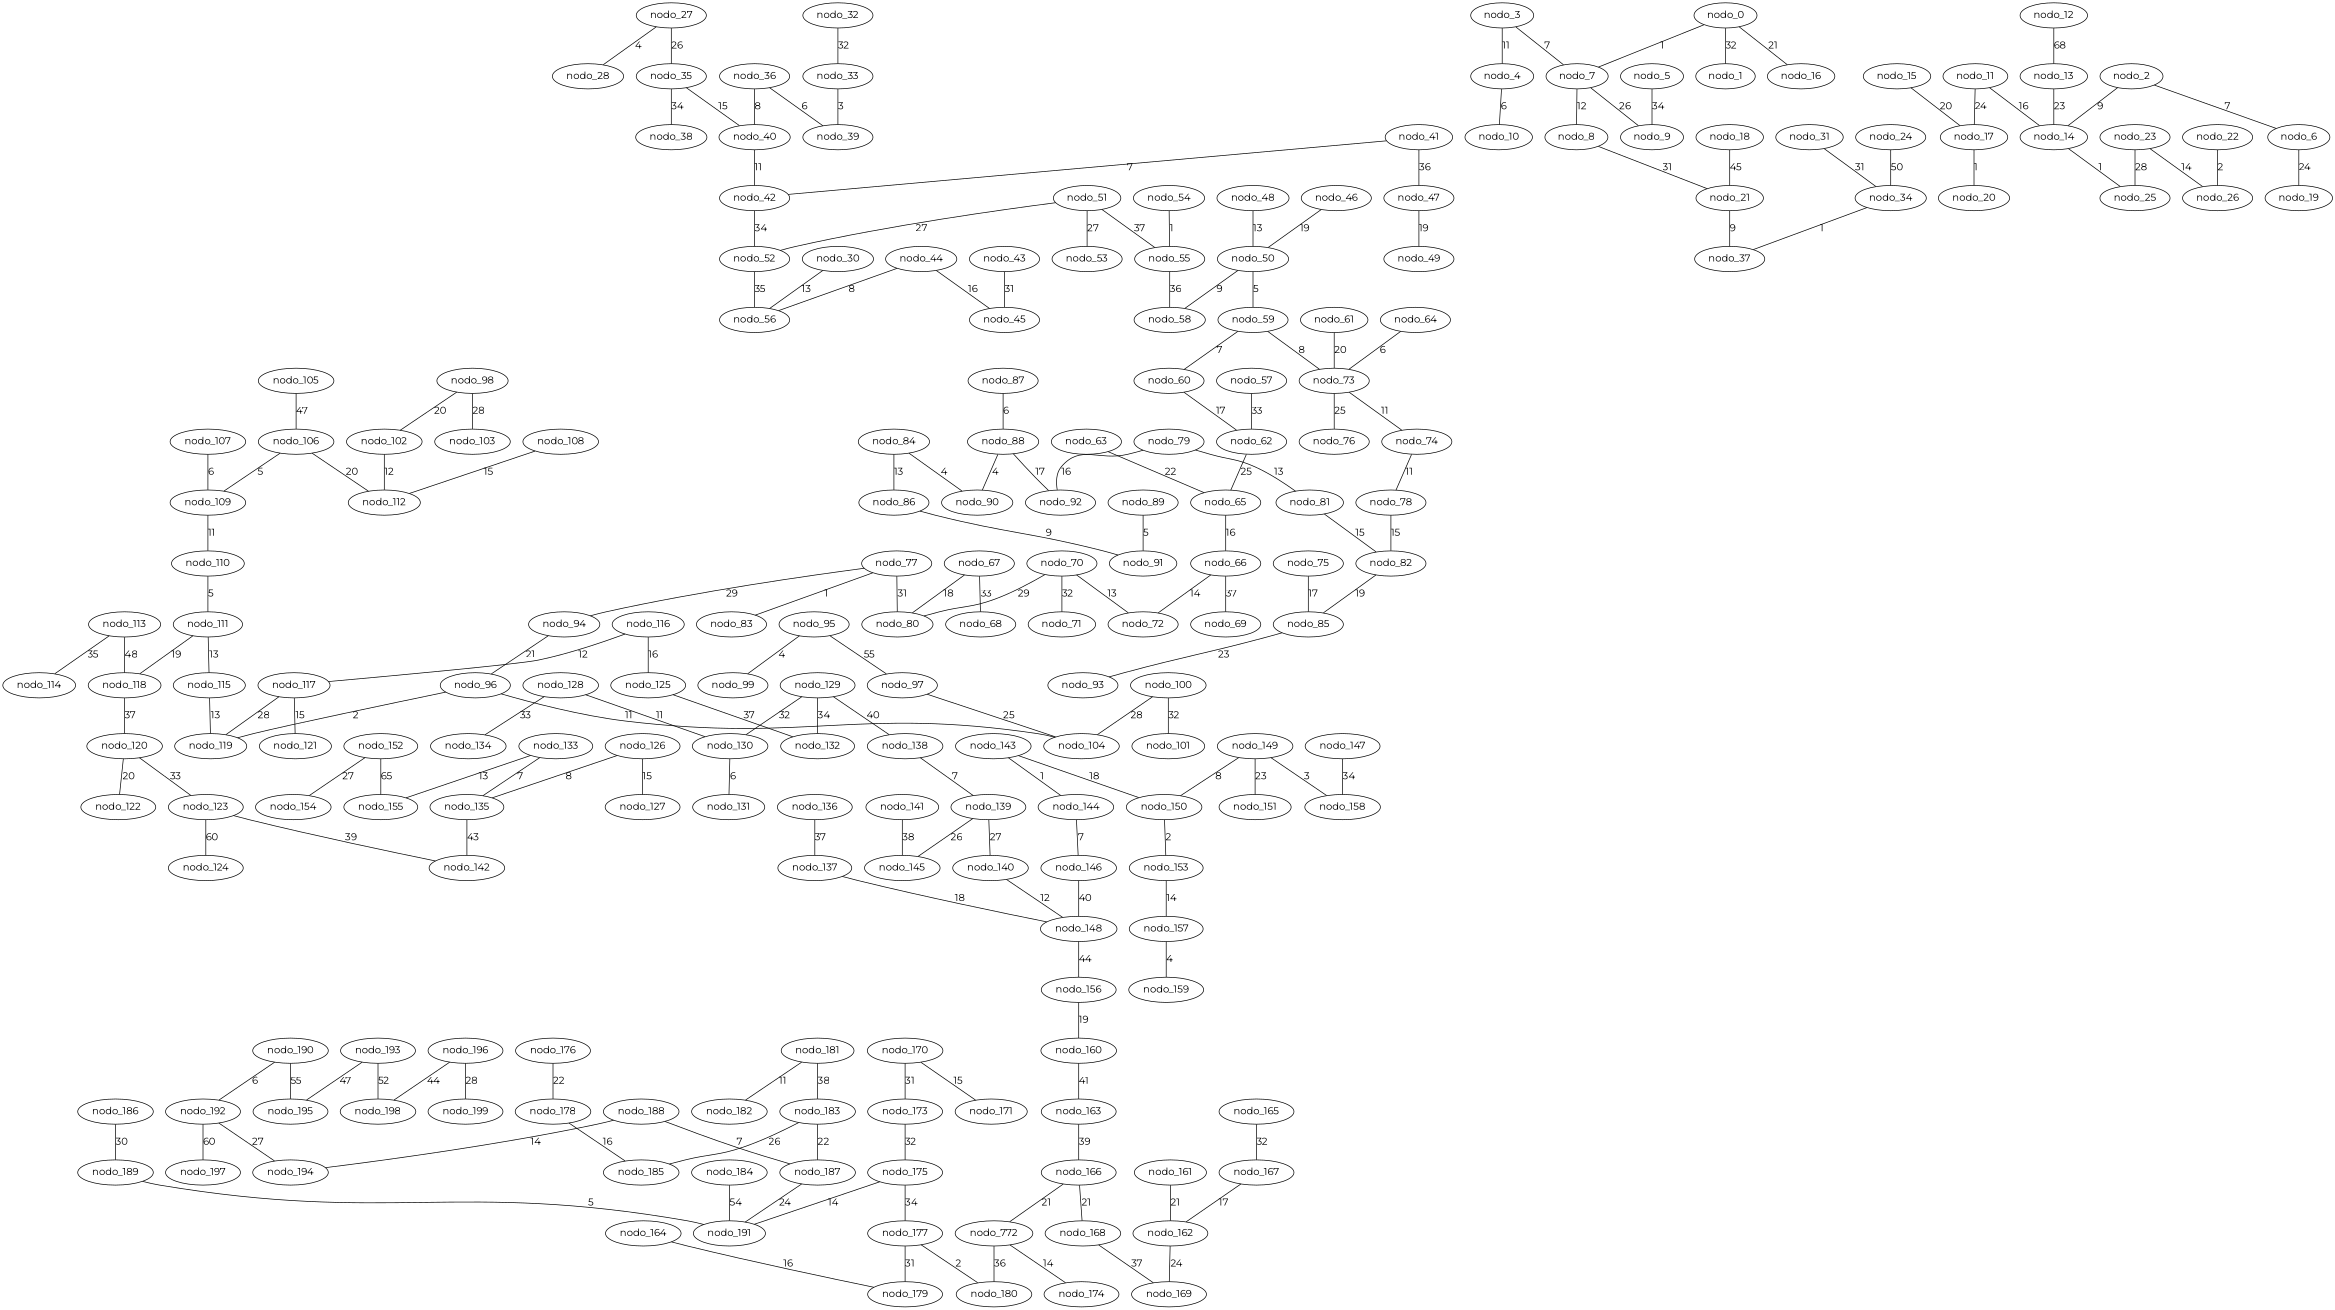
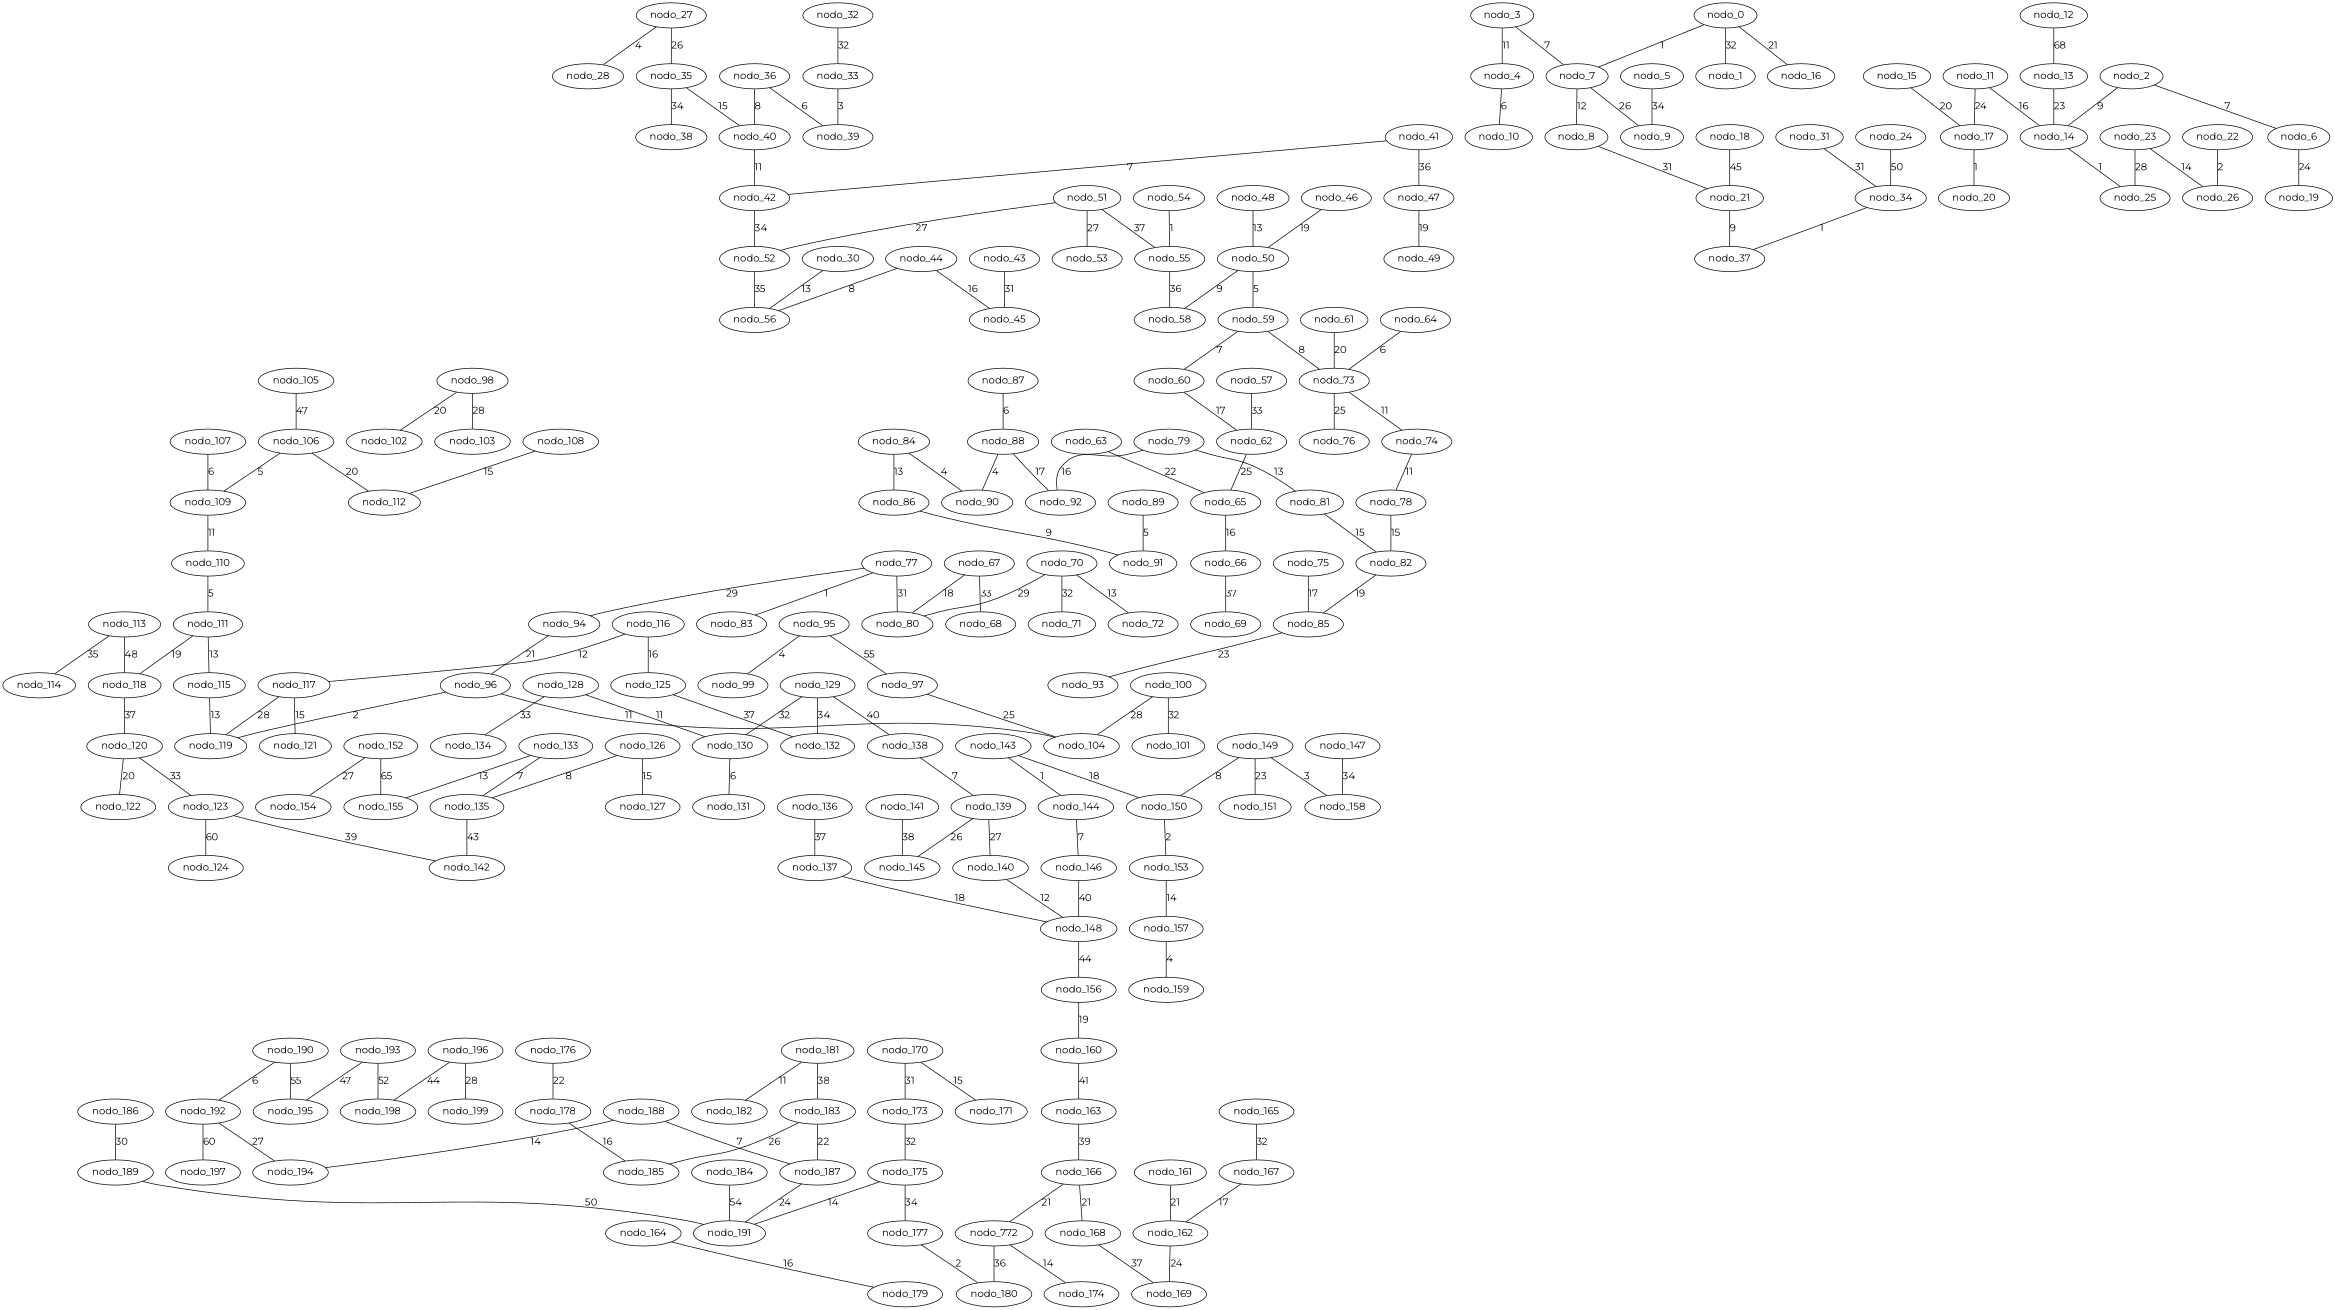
(384, 472) -> none
(1184, 594) -> none
(591, 1203) -> (591, 1203)
(905, 1264) -> none
